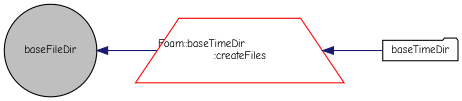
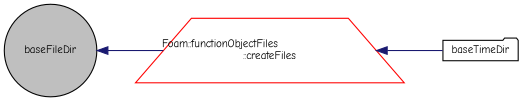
(240, 51) -> (270, 51)
